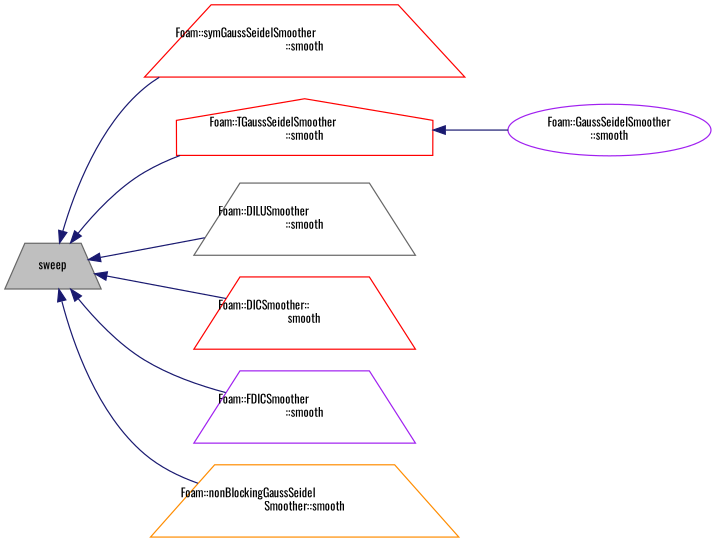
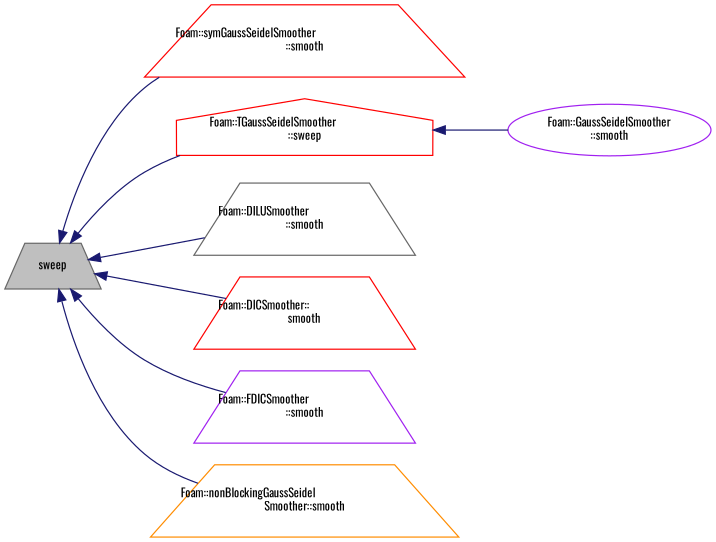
(305, 130) -> (305, 130)
